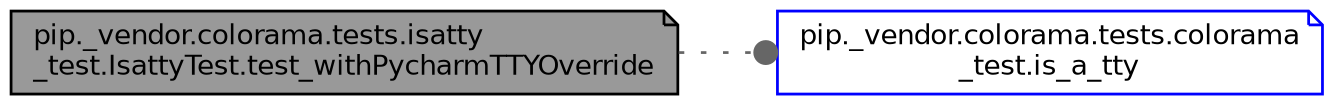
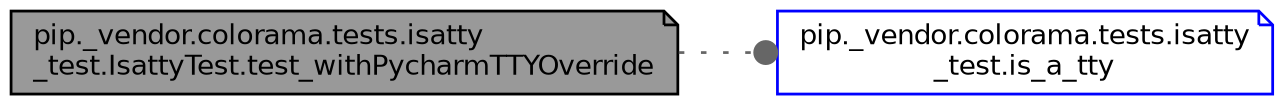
(1050, 53) -> (1025, 53)
